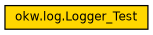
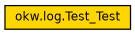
(76, 17) -> (68, 17)
